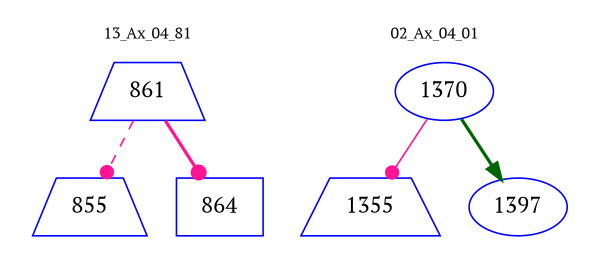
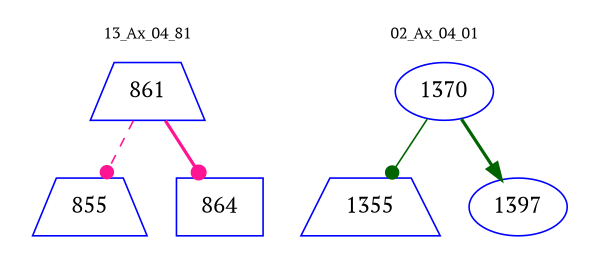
(412, 143) -> (412, 143)
